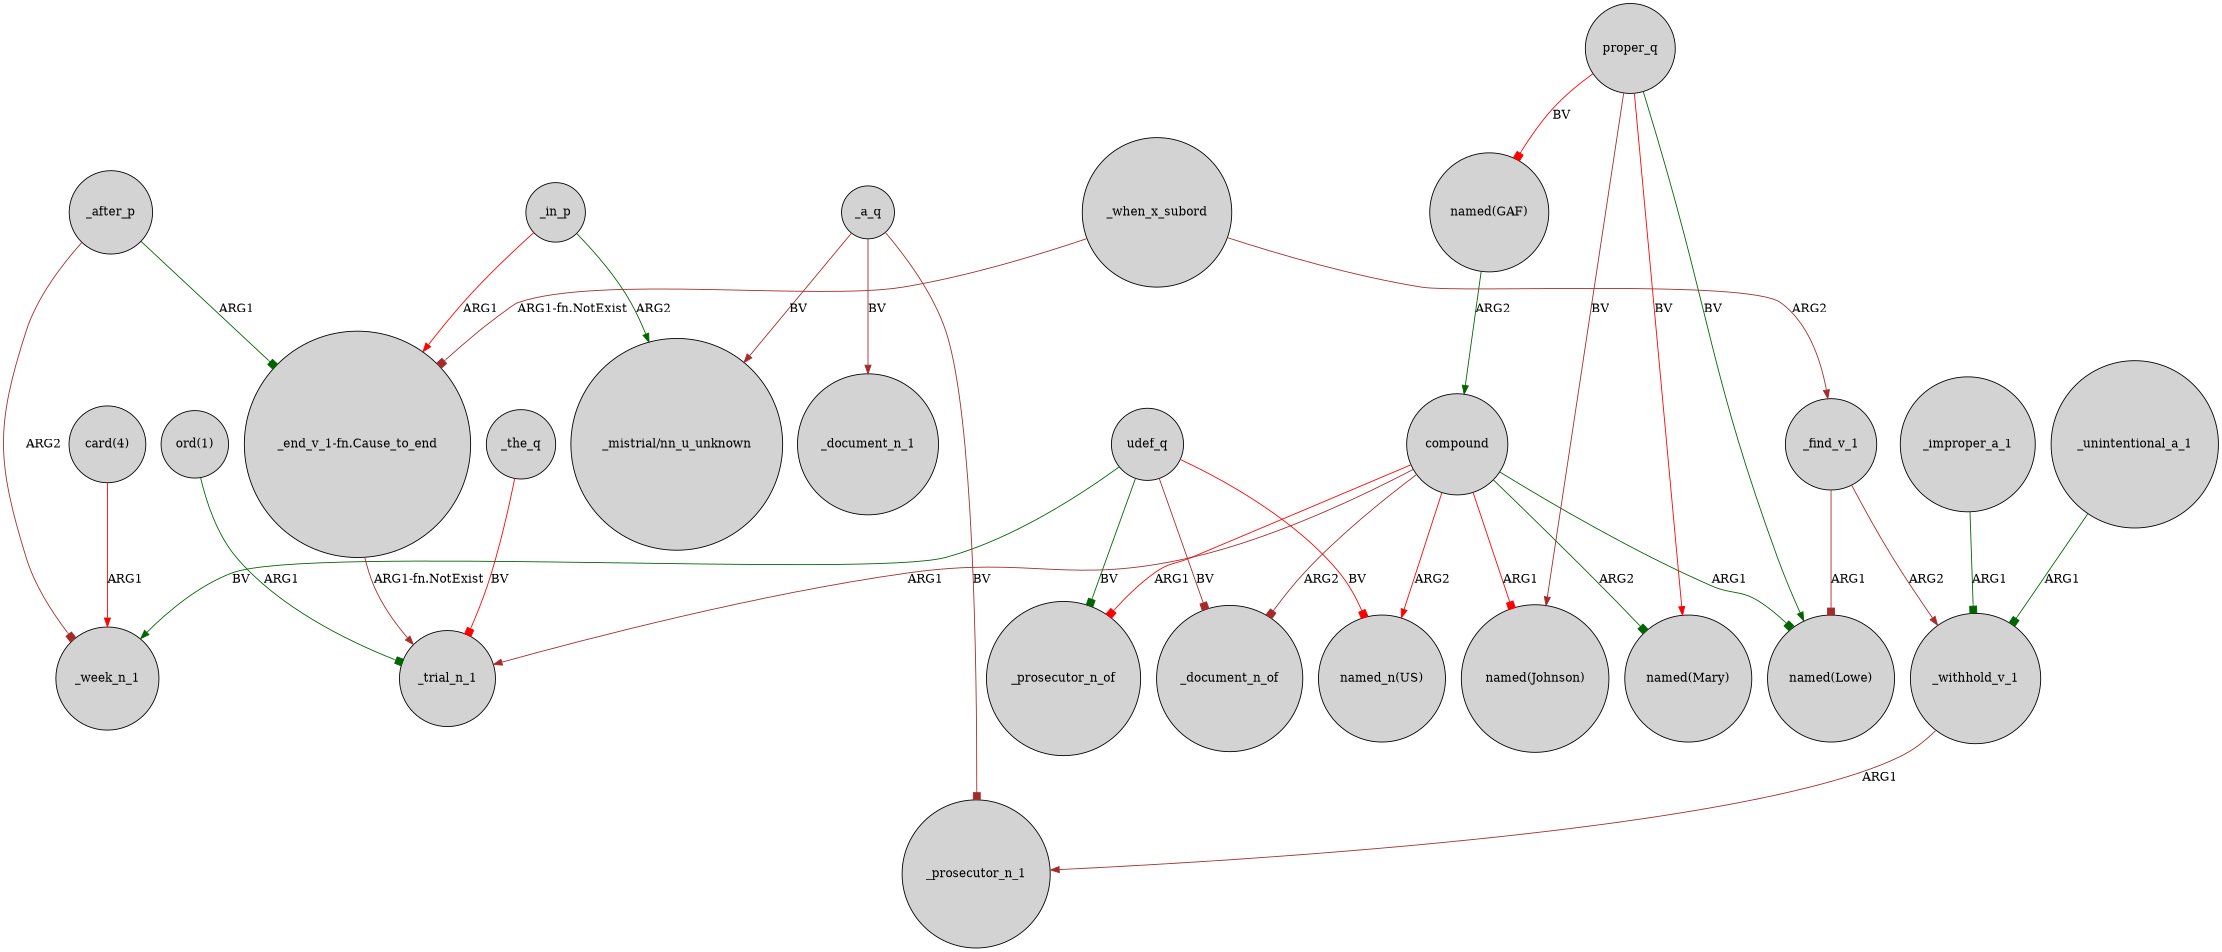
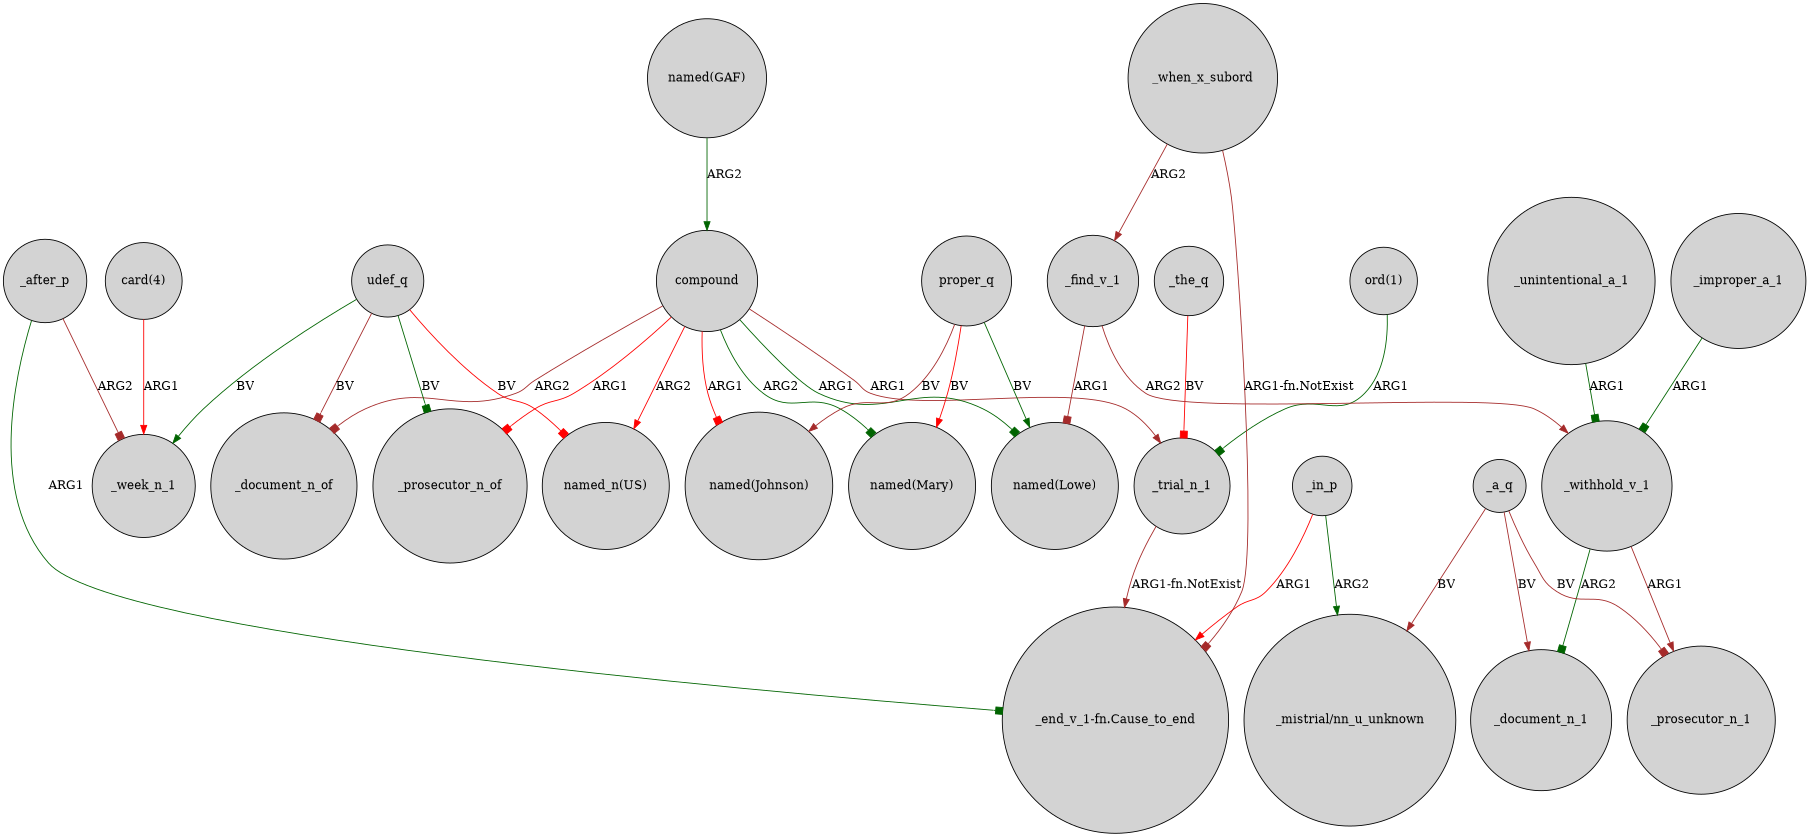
(1553, 109) -> none
none -> (1578, 592)
(381, 600) -> (1138, 561)
